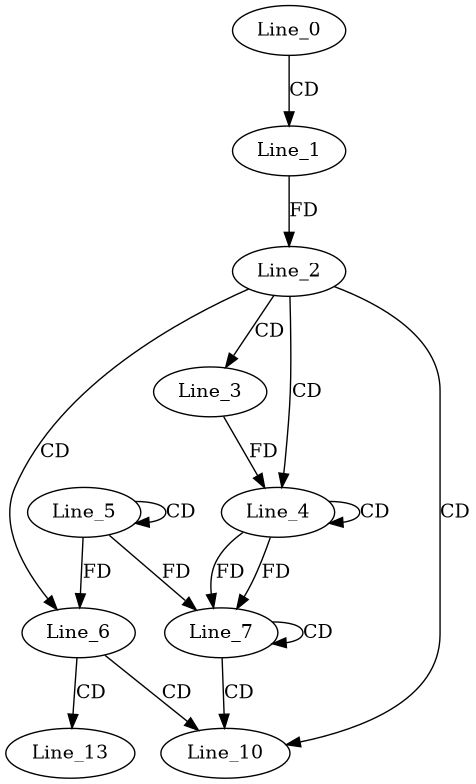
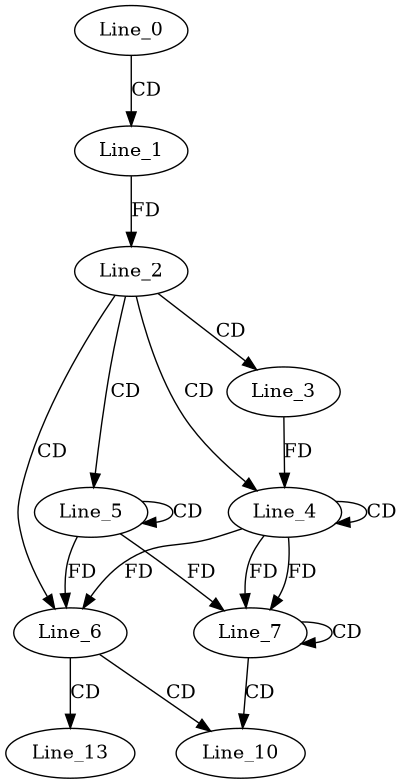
(440, 529) -> (108, 384)
none -> (158, 547)
